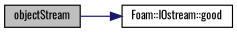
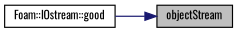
(95, 16) -> (130, 16)
